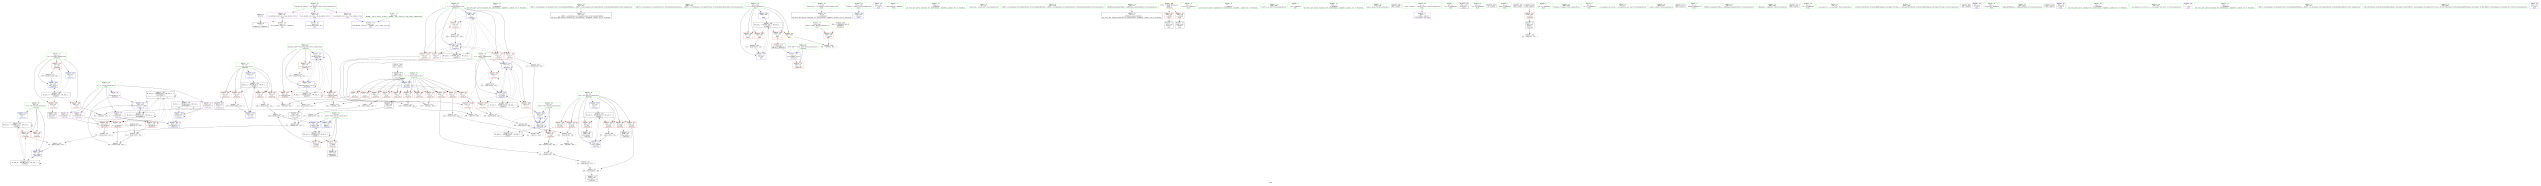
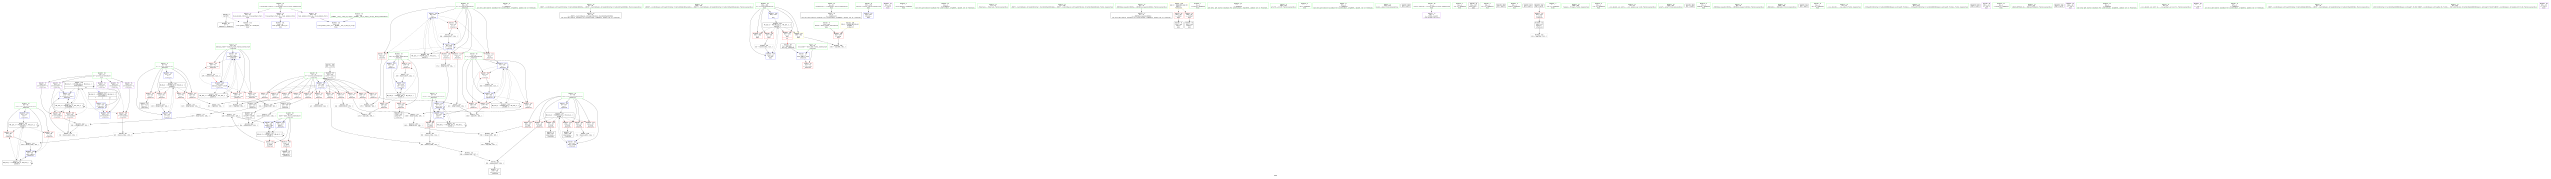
none -> (252, 106)
(535, 134) -> none
